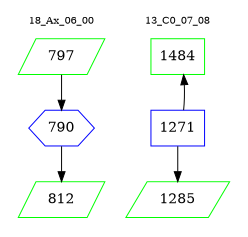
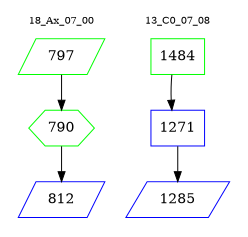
(62, 21) -> (62, 21)
(184, 97) -> (171, 87)
(62, 128) -> (62, 128)
(62, 200) -> (62, 200)
(178, 200) -> (178, 200)
